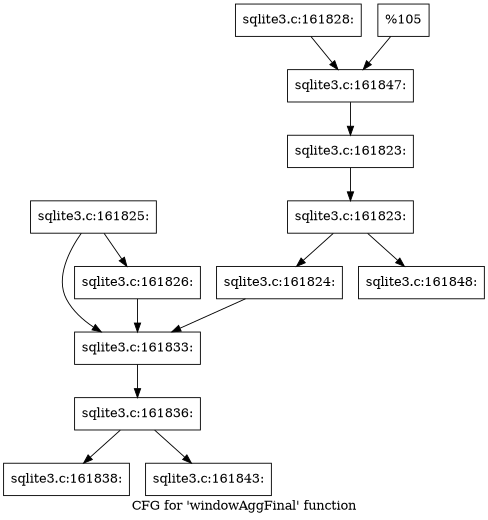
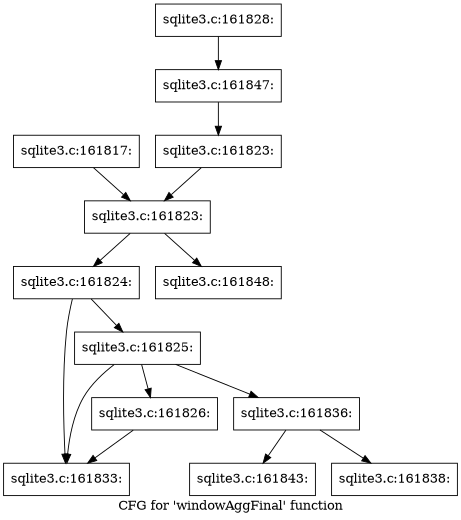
(403, 20) -> none
none -> (76, 151)
none -> (104, 312)
(137, 377) -> (213, 379)
